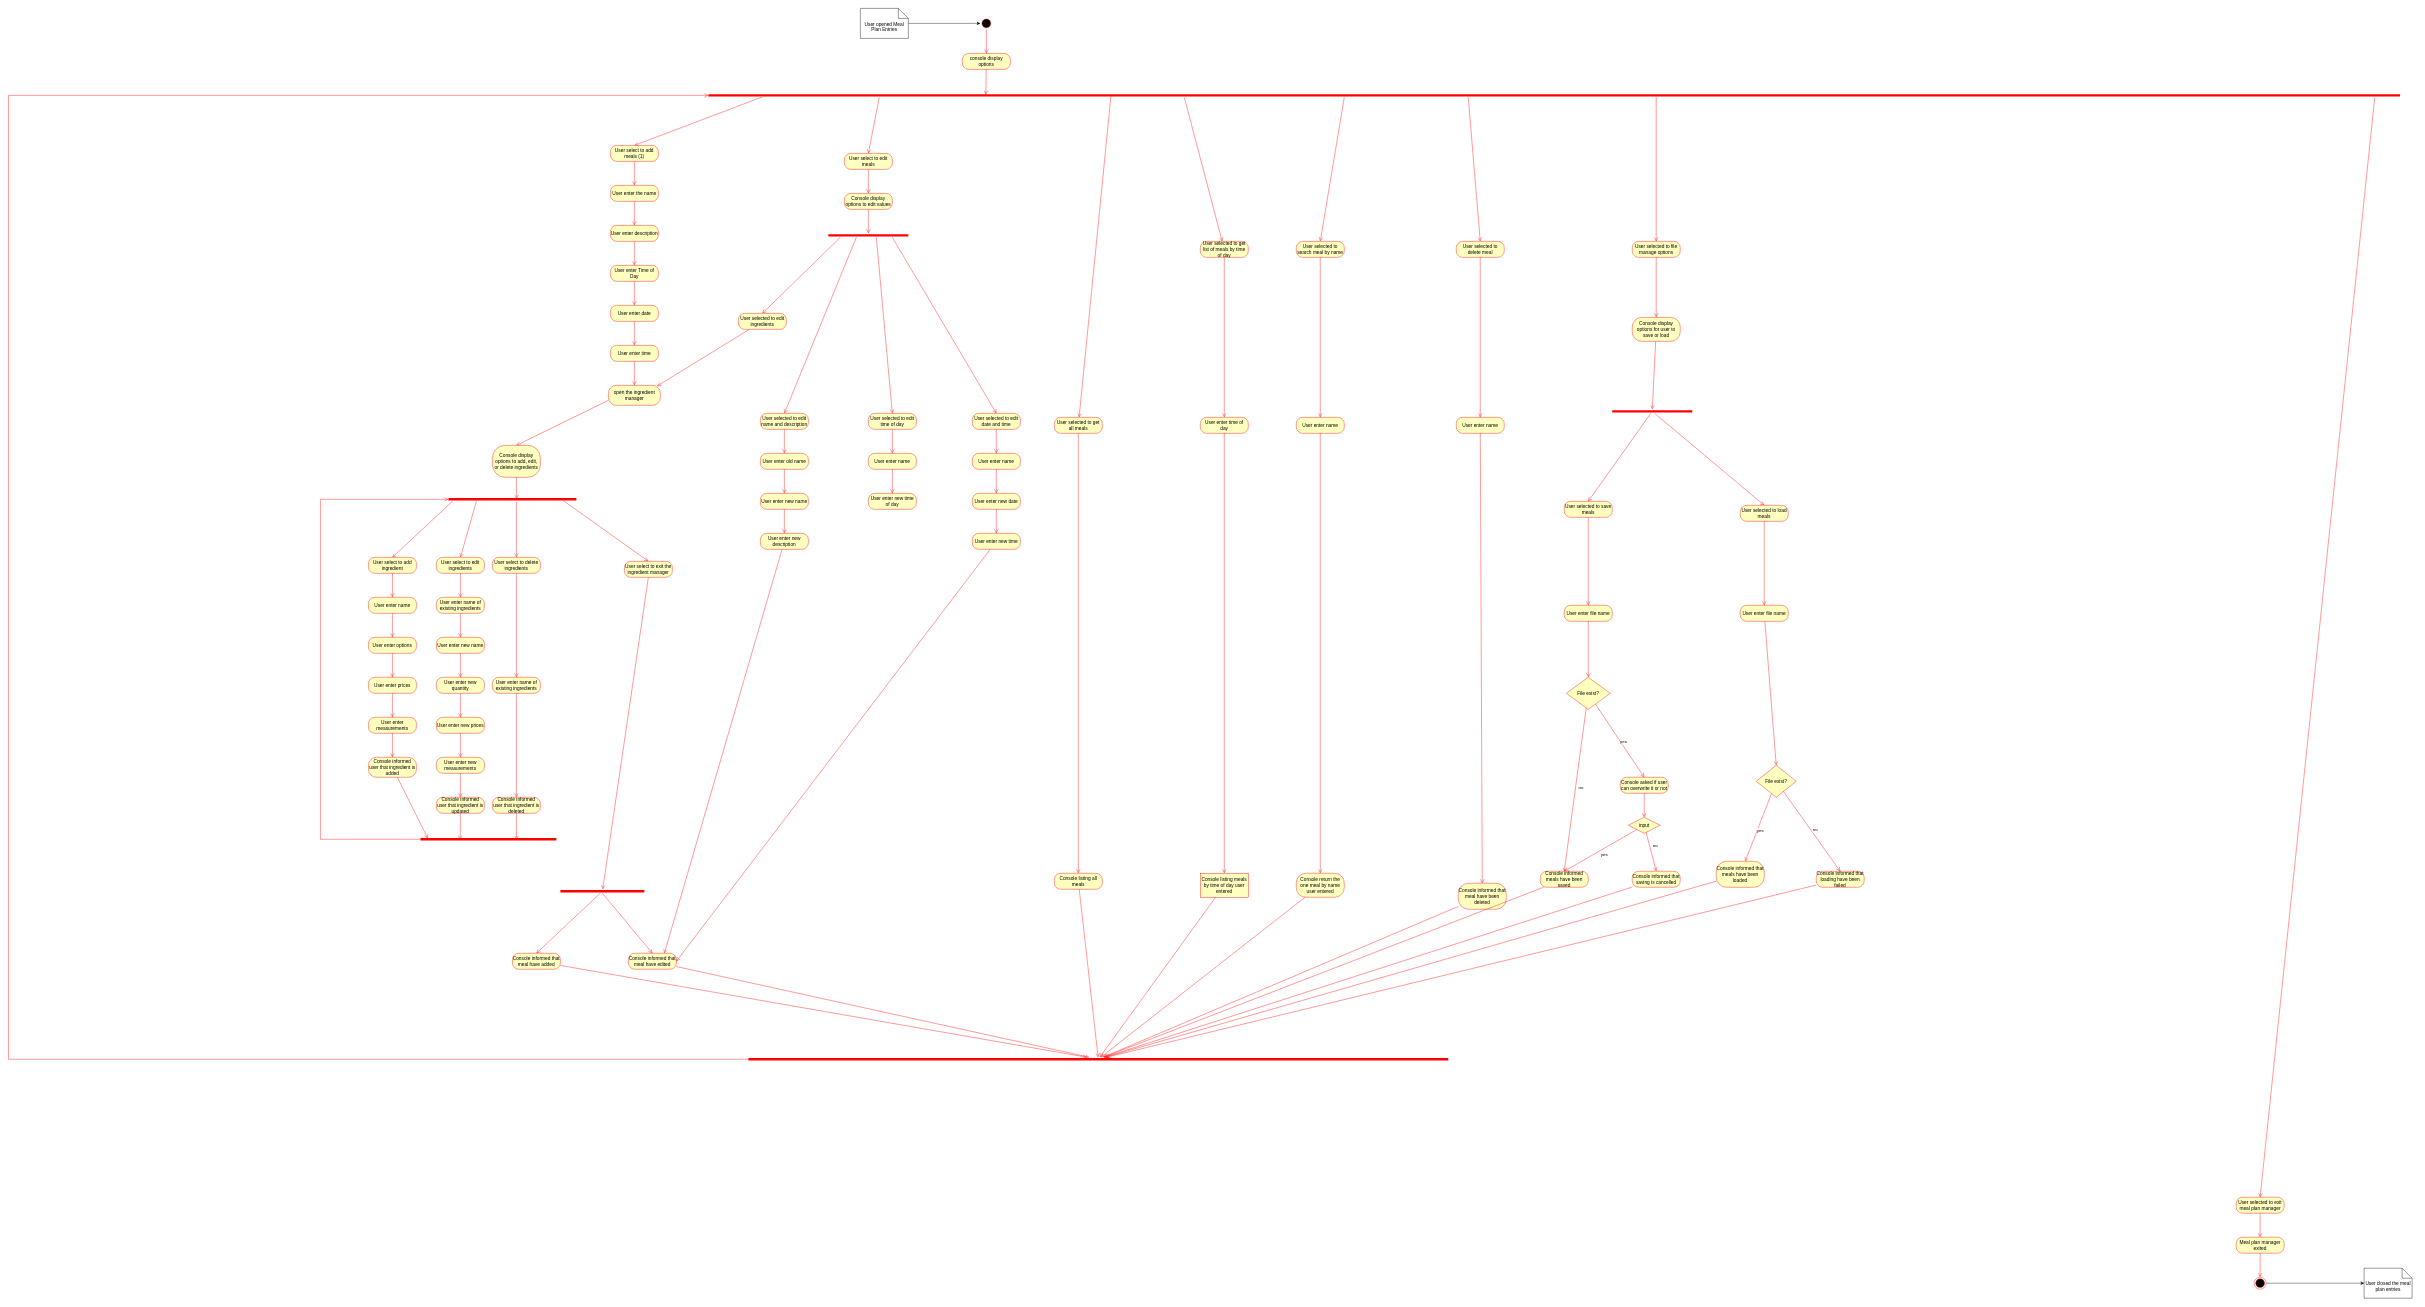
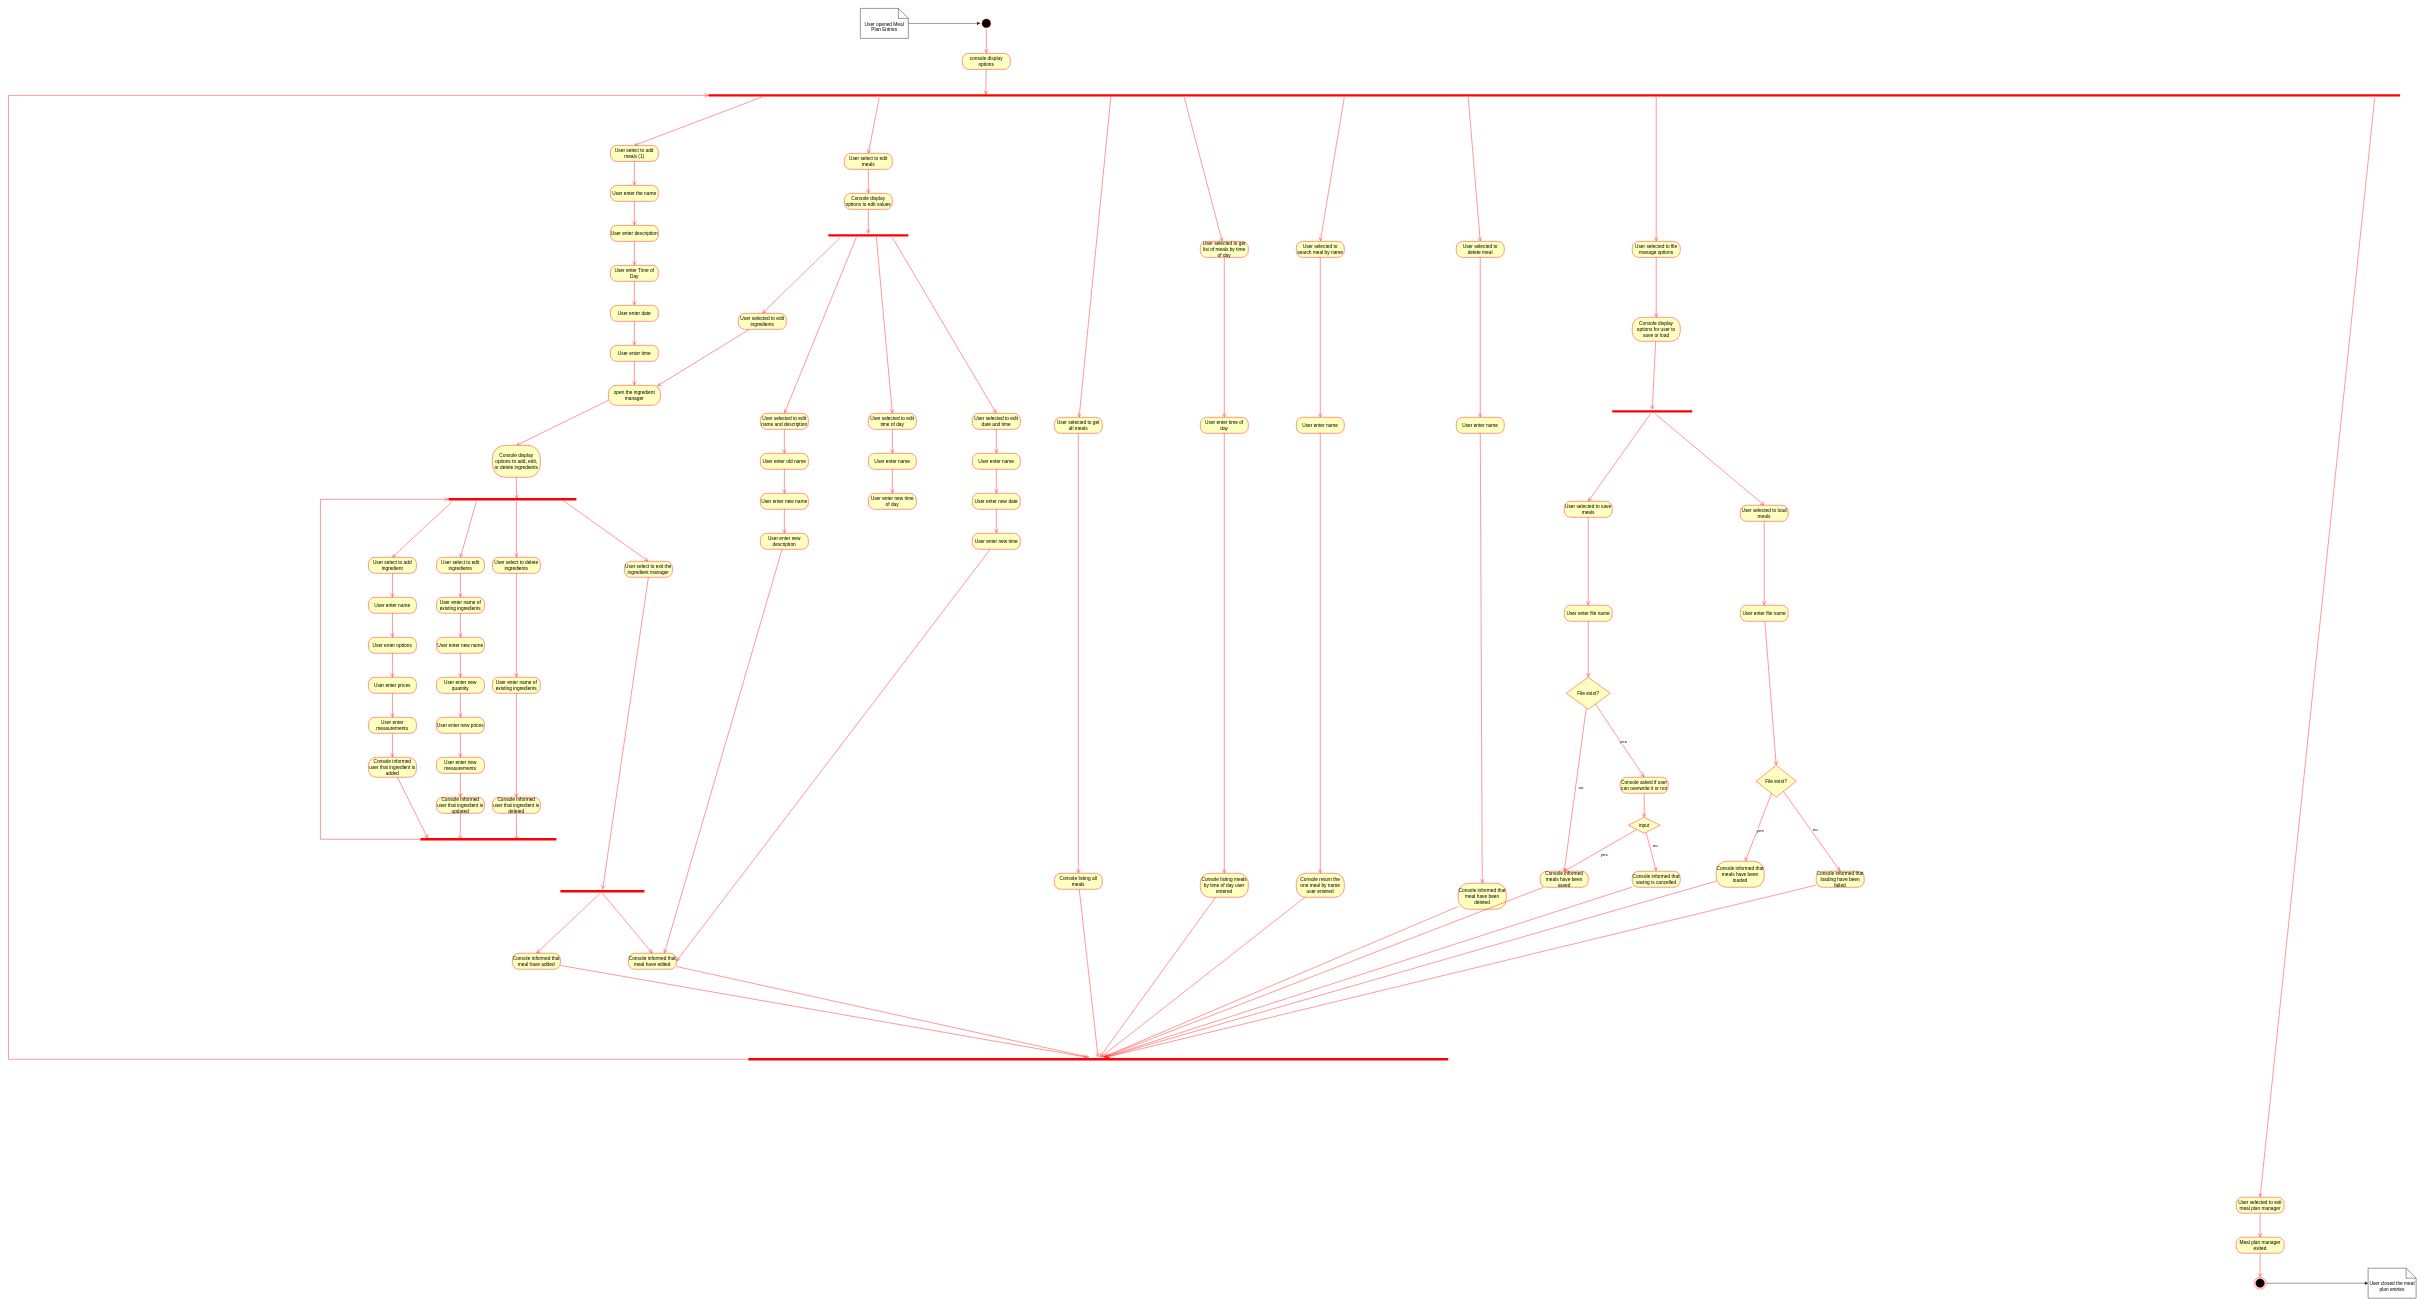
(1224, 885) -> (1224, 885)
(2388, 1283) -> (2392, 1283)
